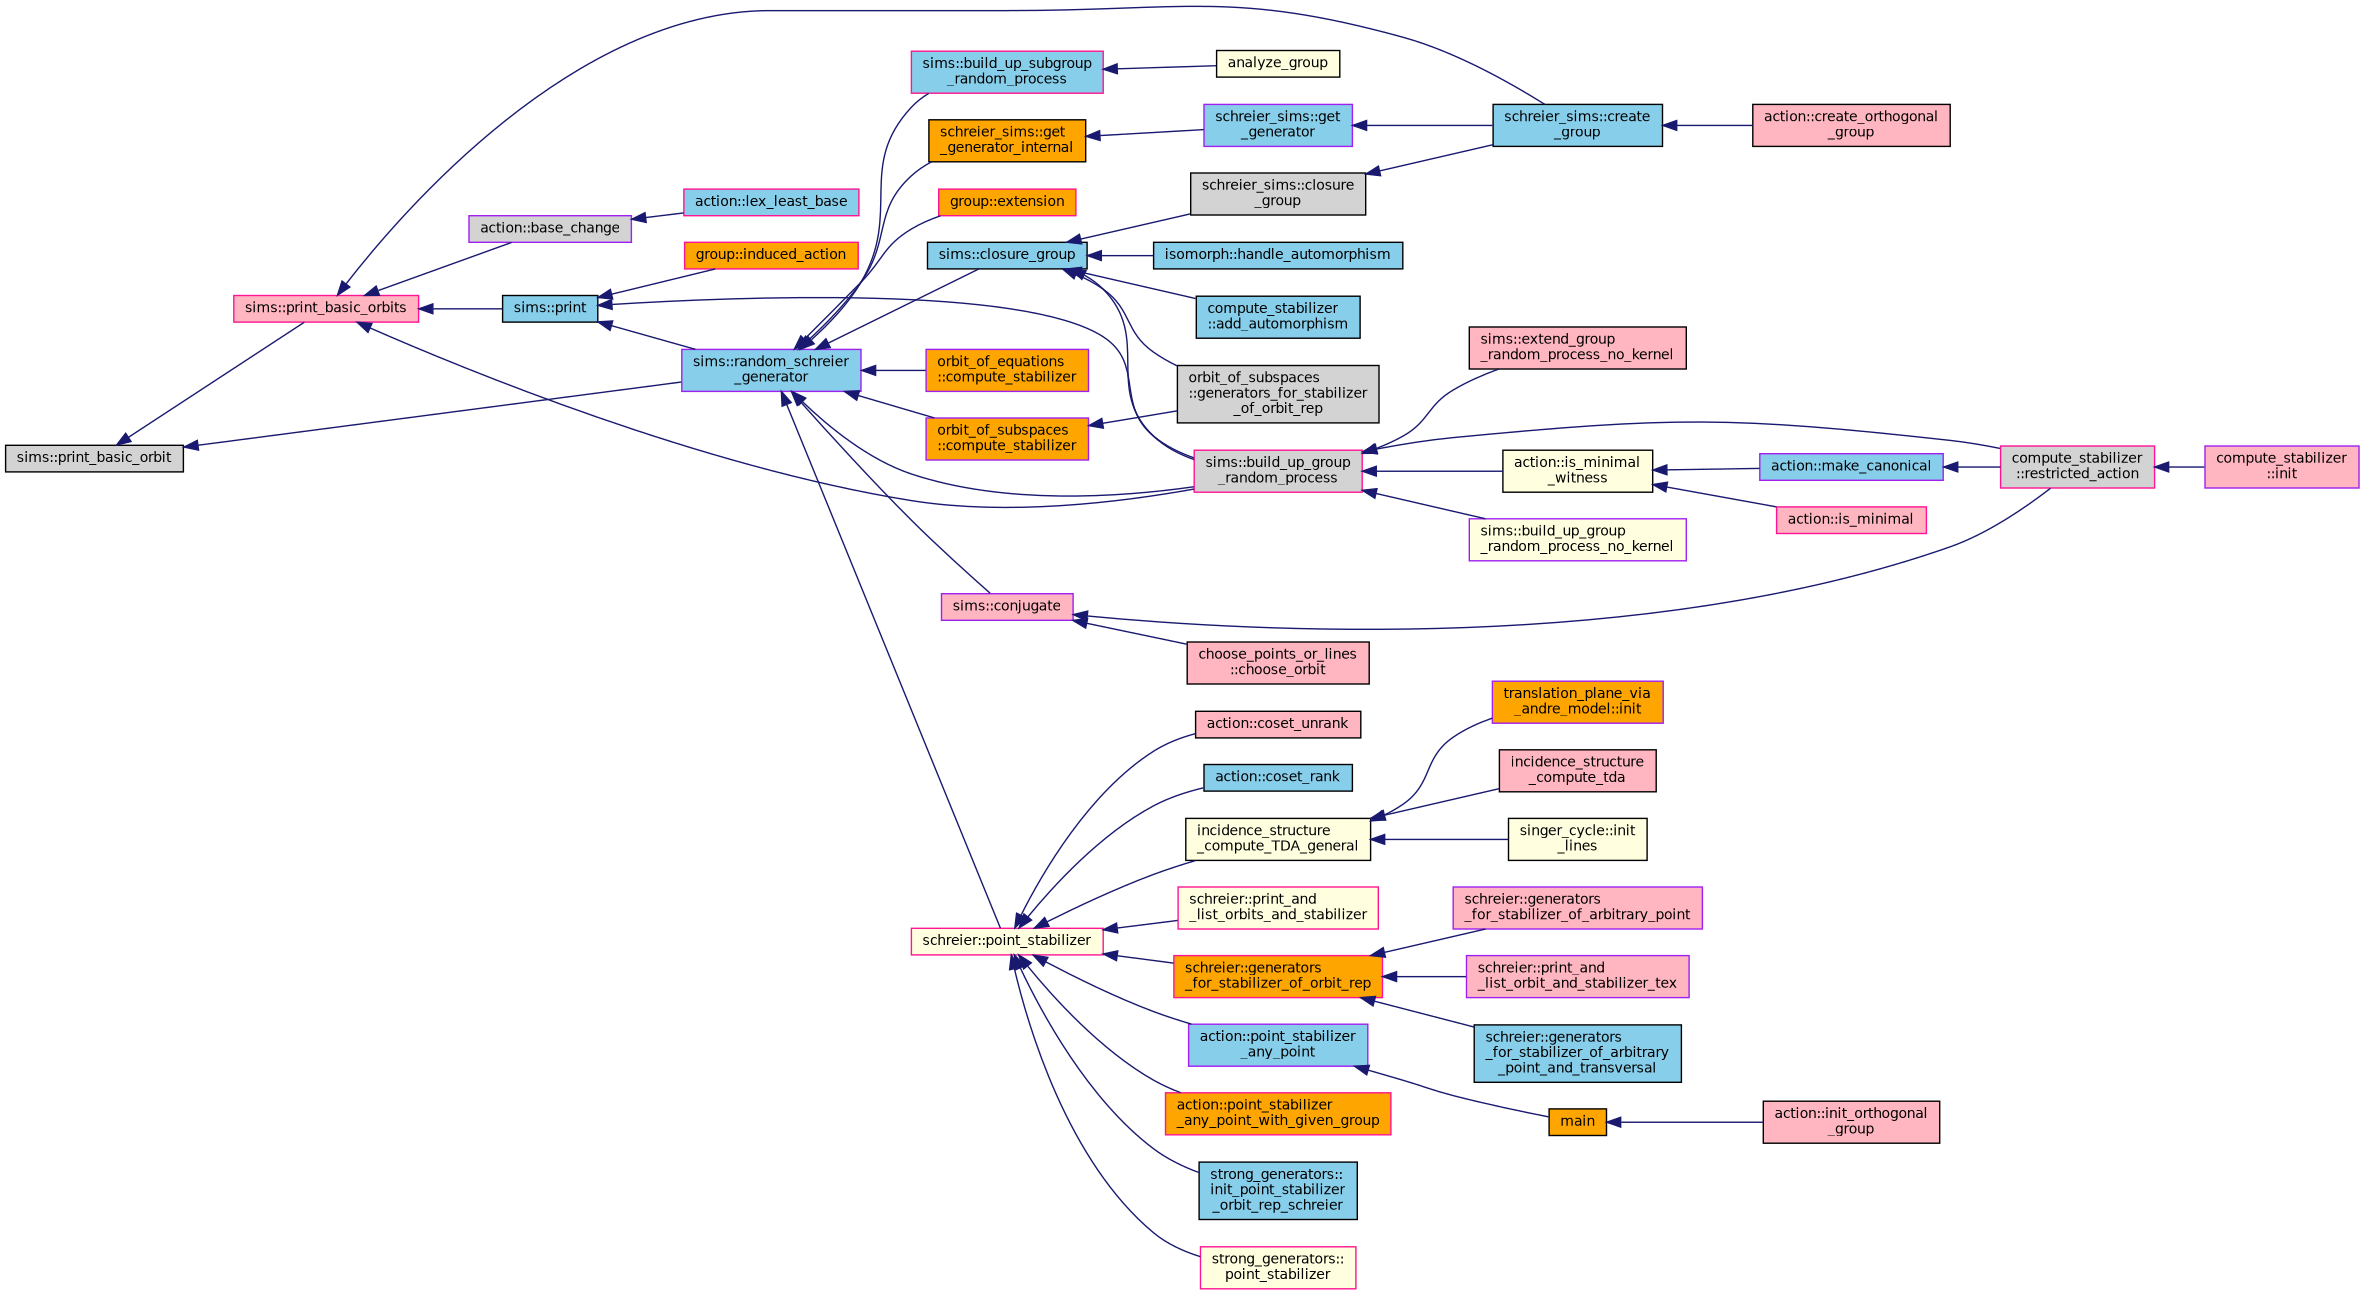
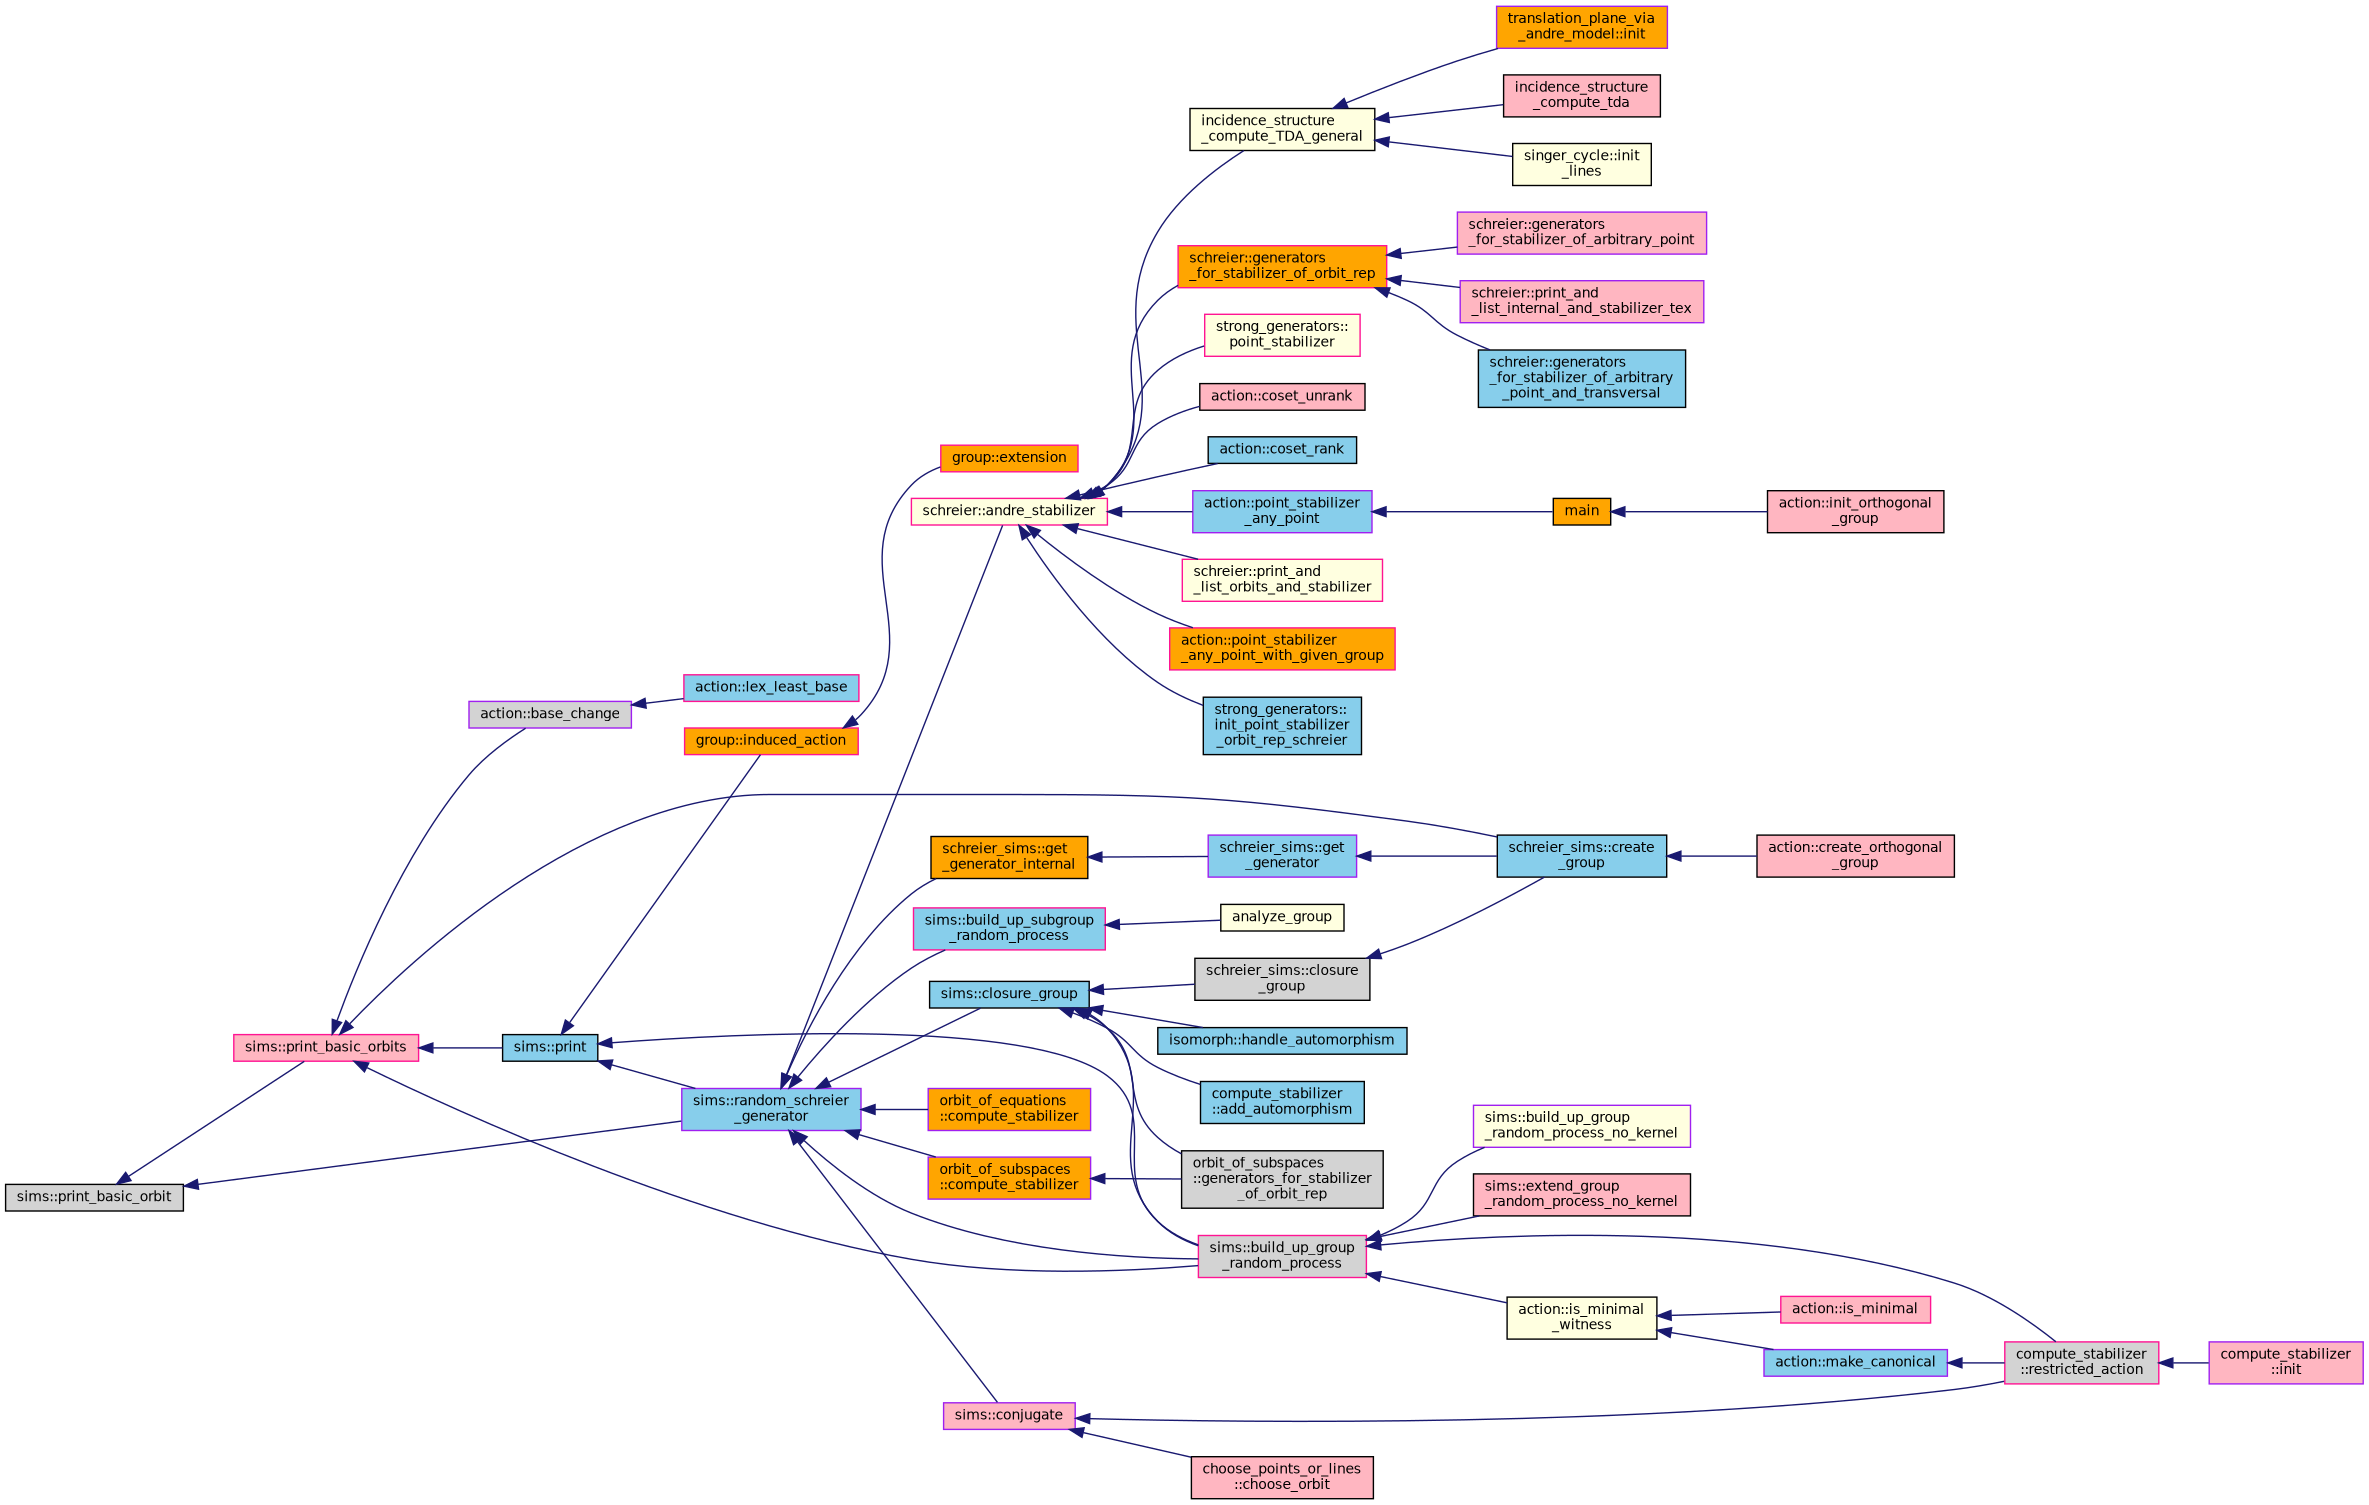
(887, 250) -> (884, 586)
(1007, 942) -> (1009, 512)
(1578, 977) -> (1582, 302)
